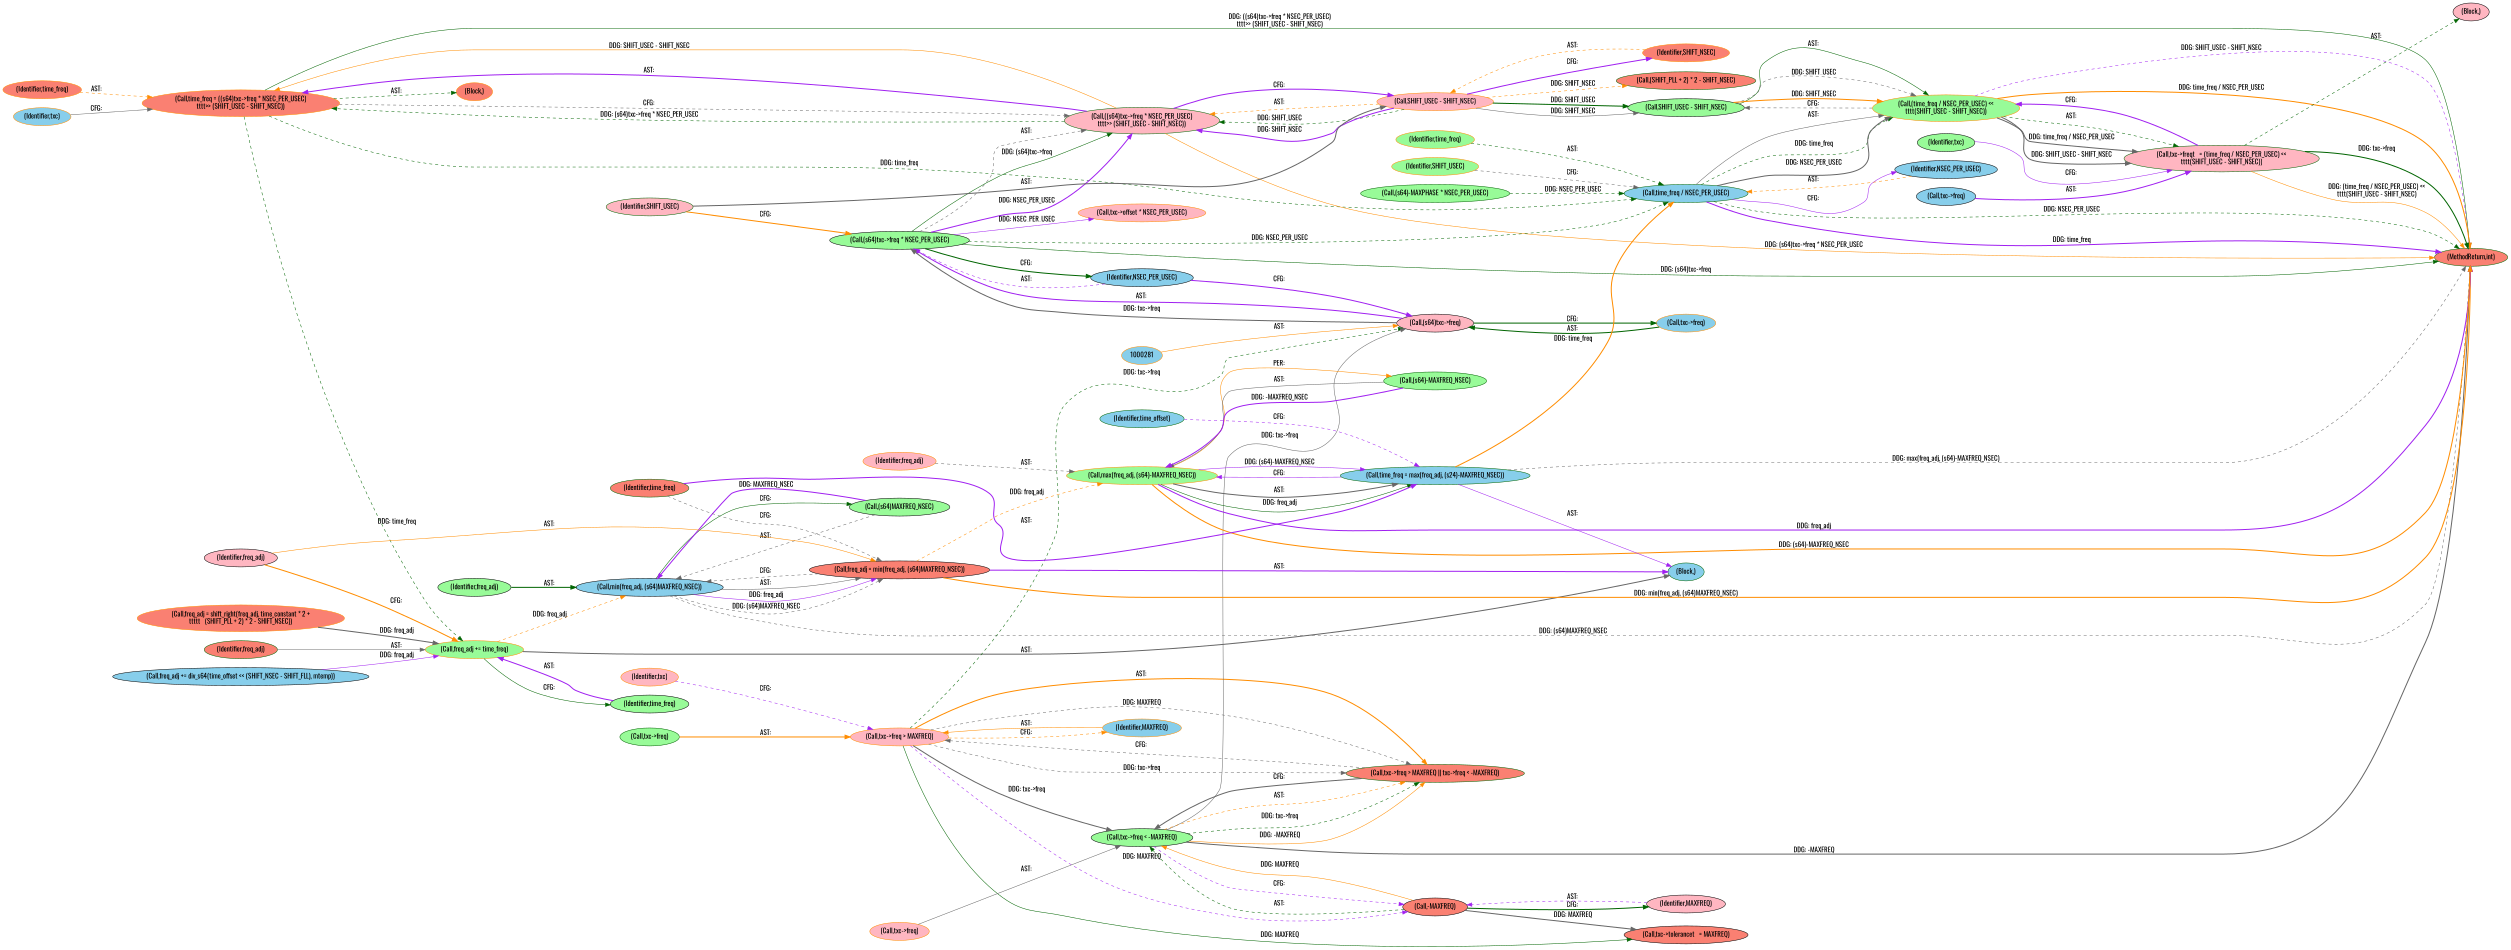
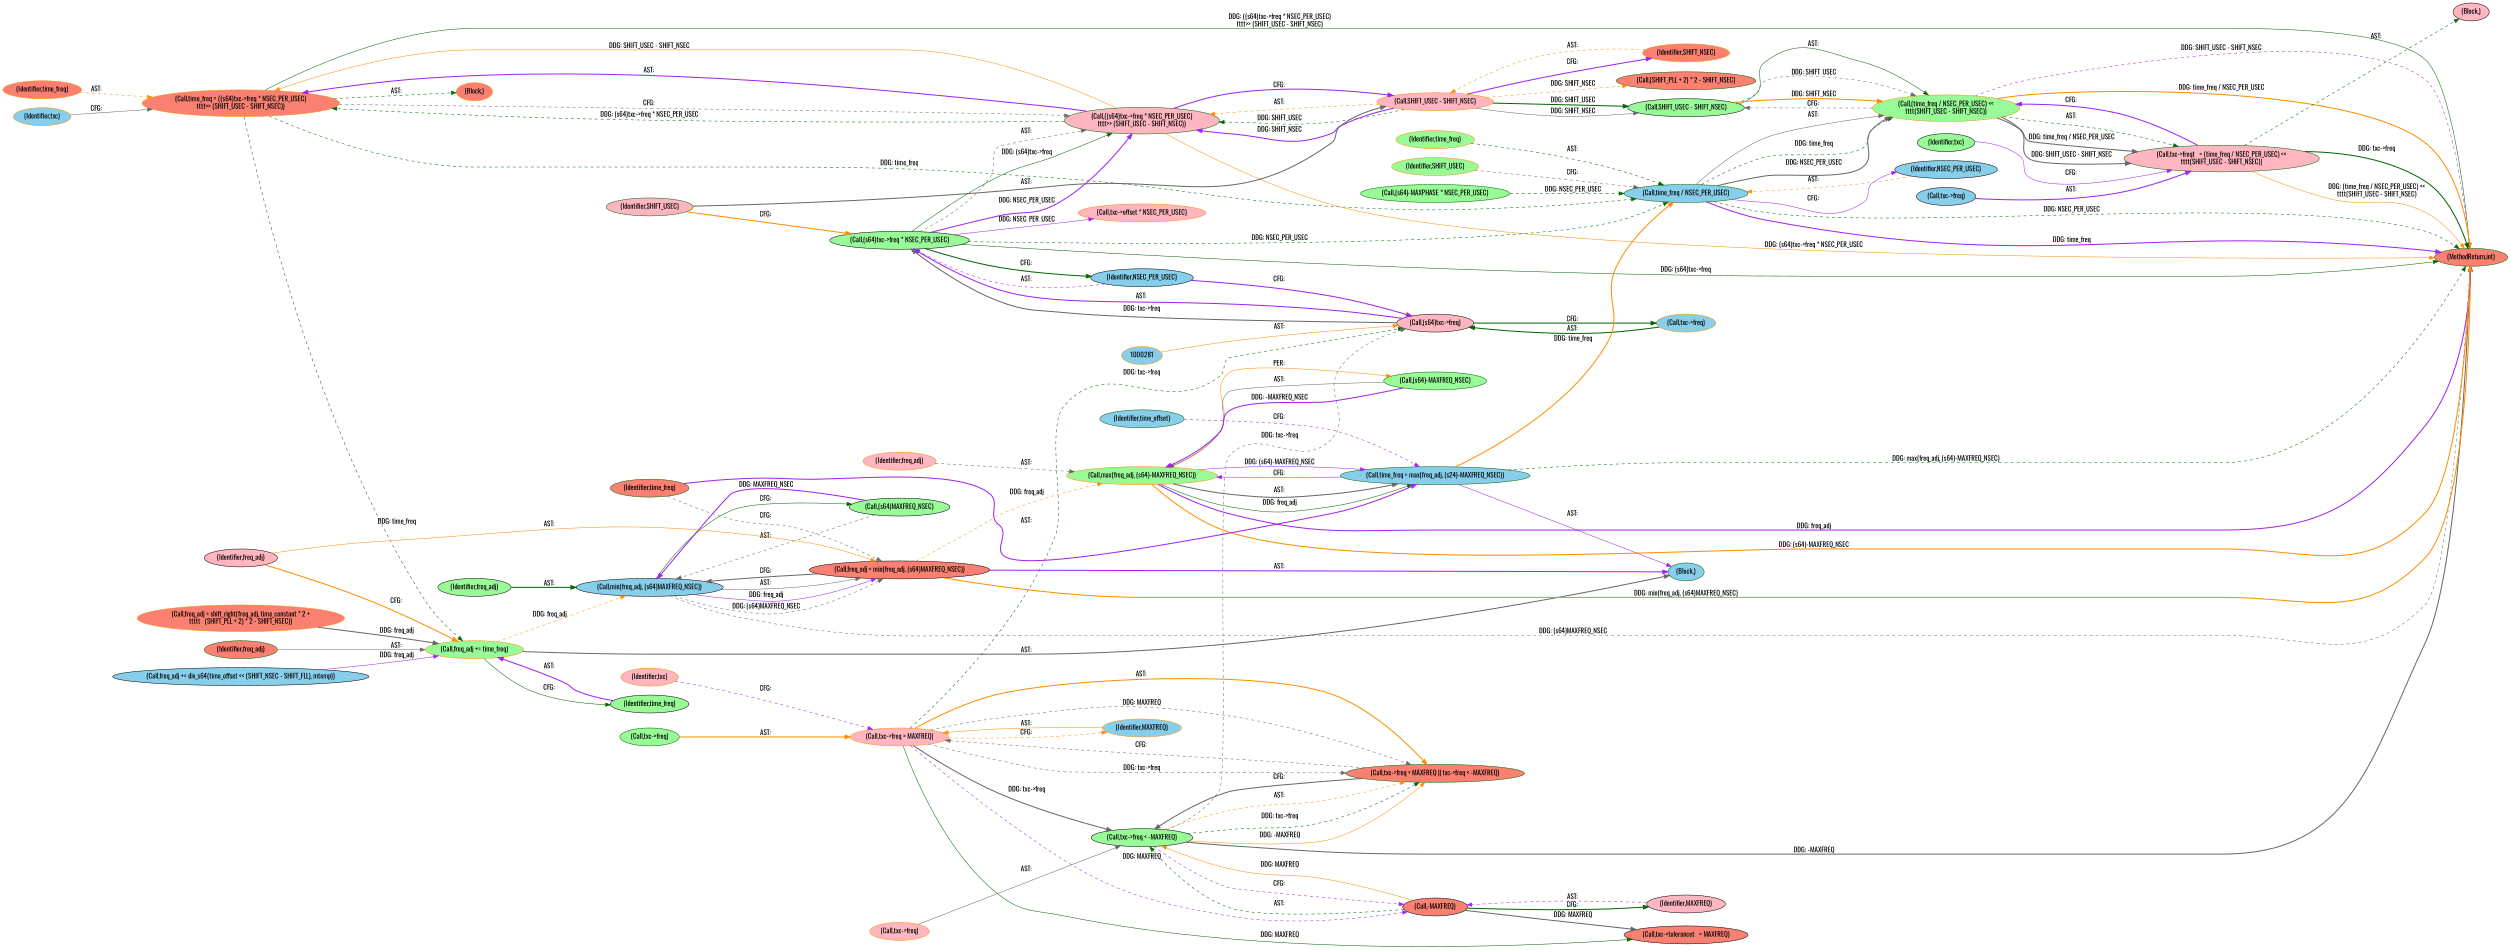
(2026, 463) -> (2026, 463)
(1223, 544) -> (1223, 544)
(765, 577) -> (765, 577)
